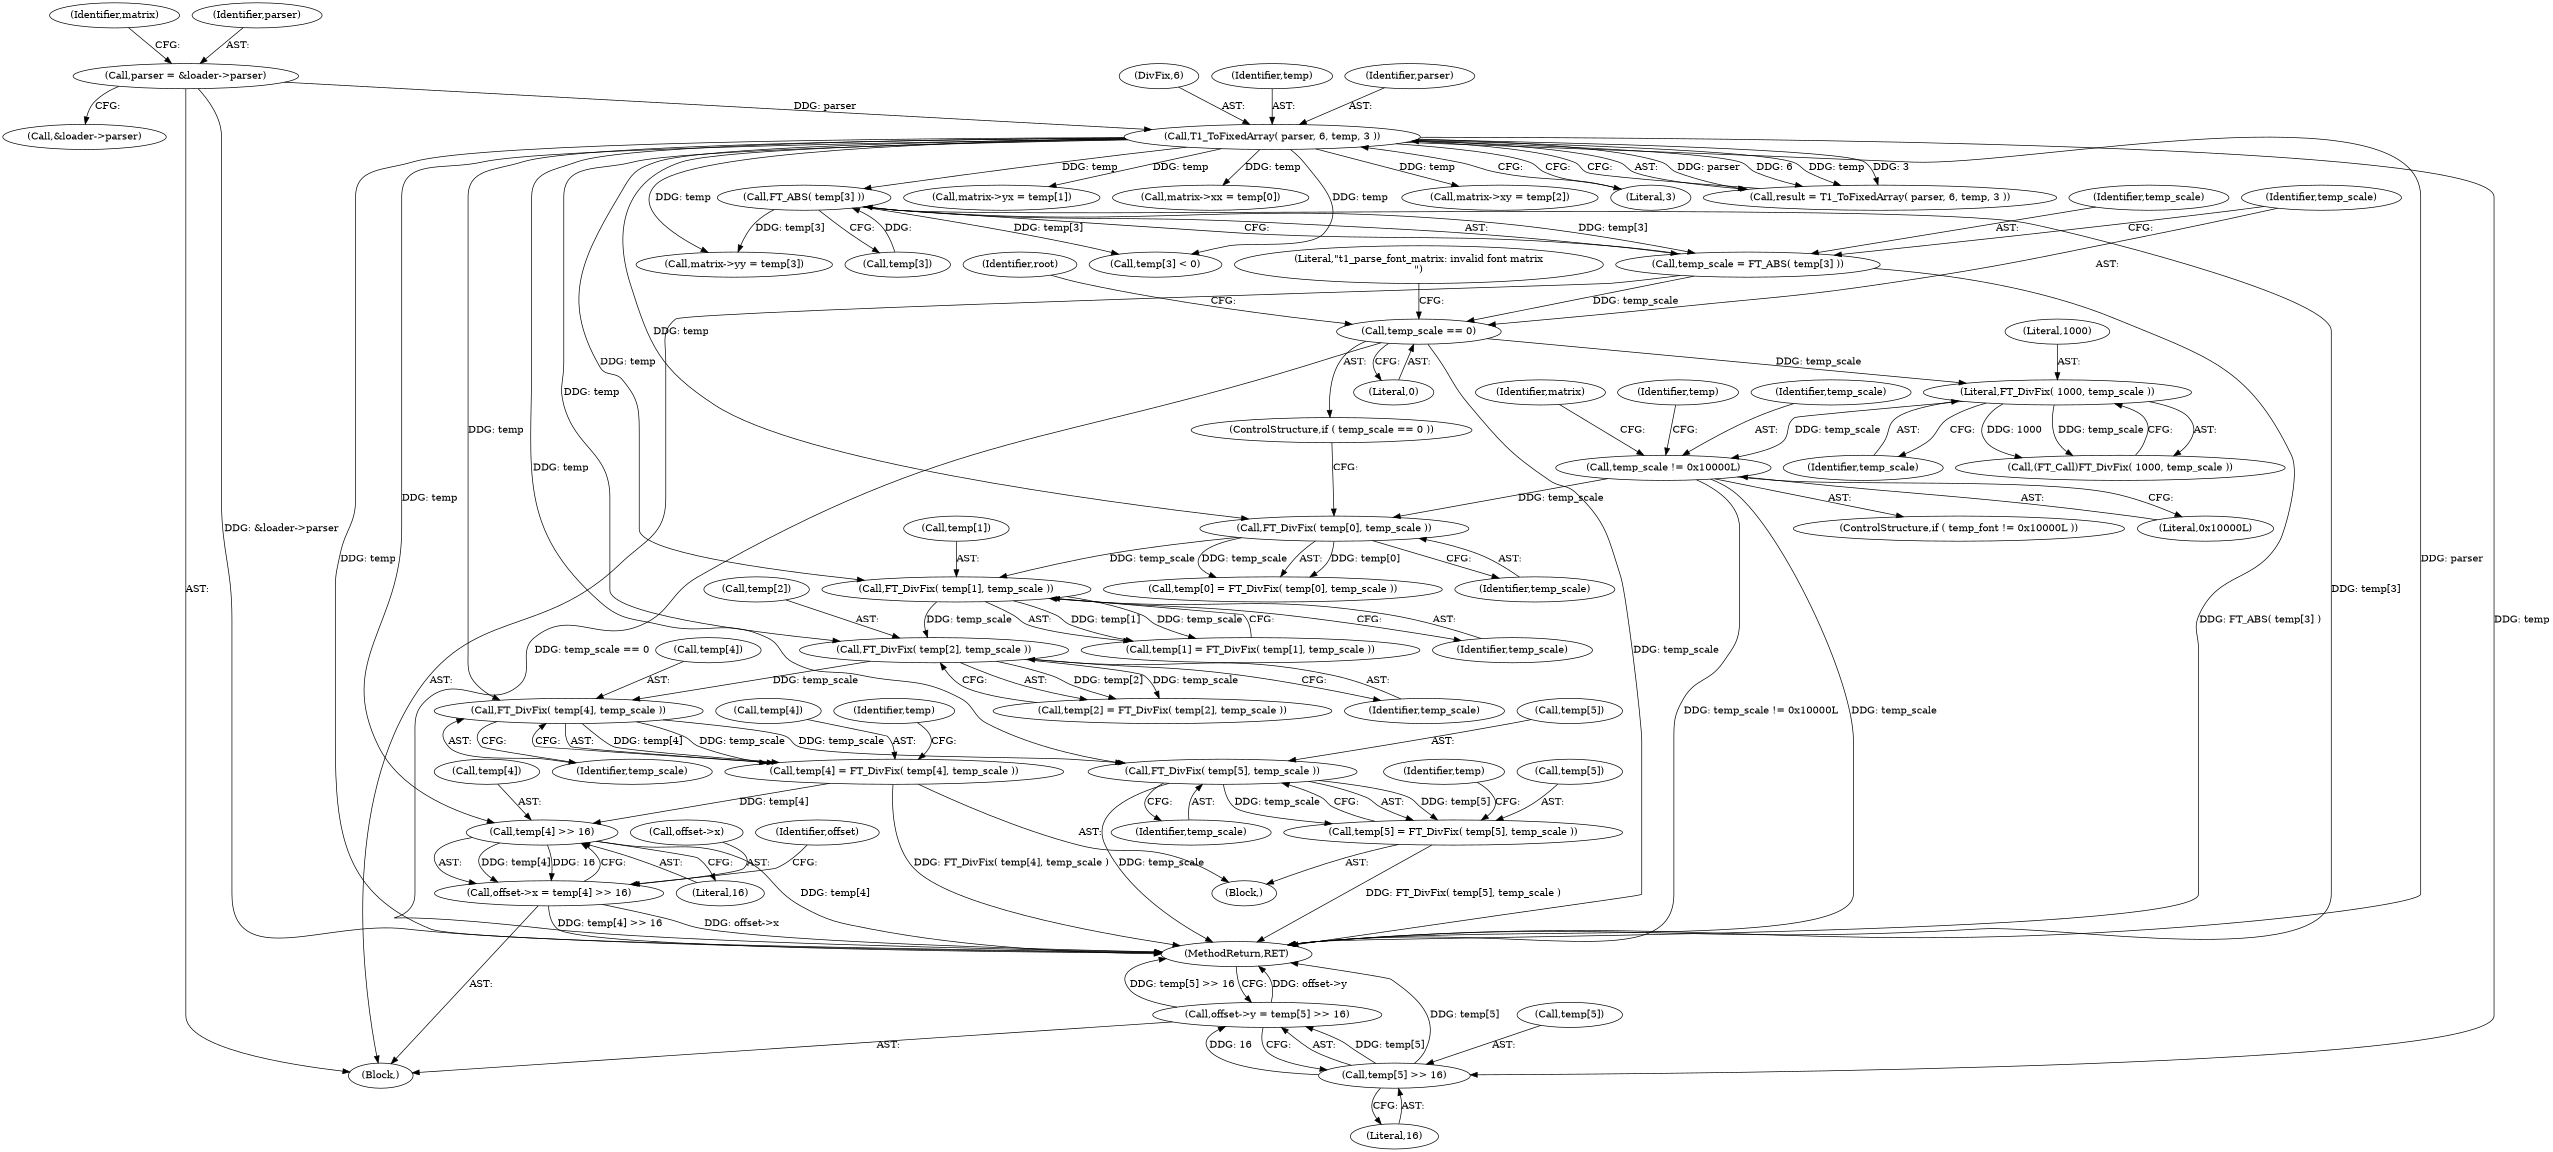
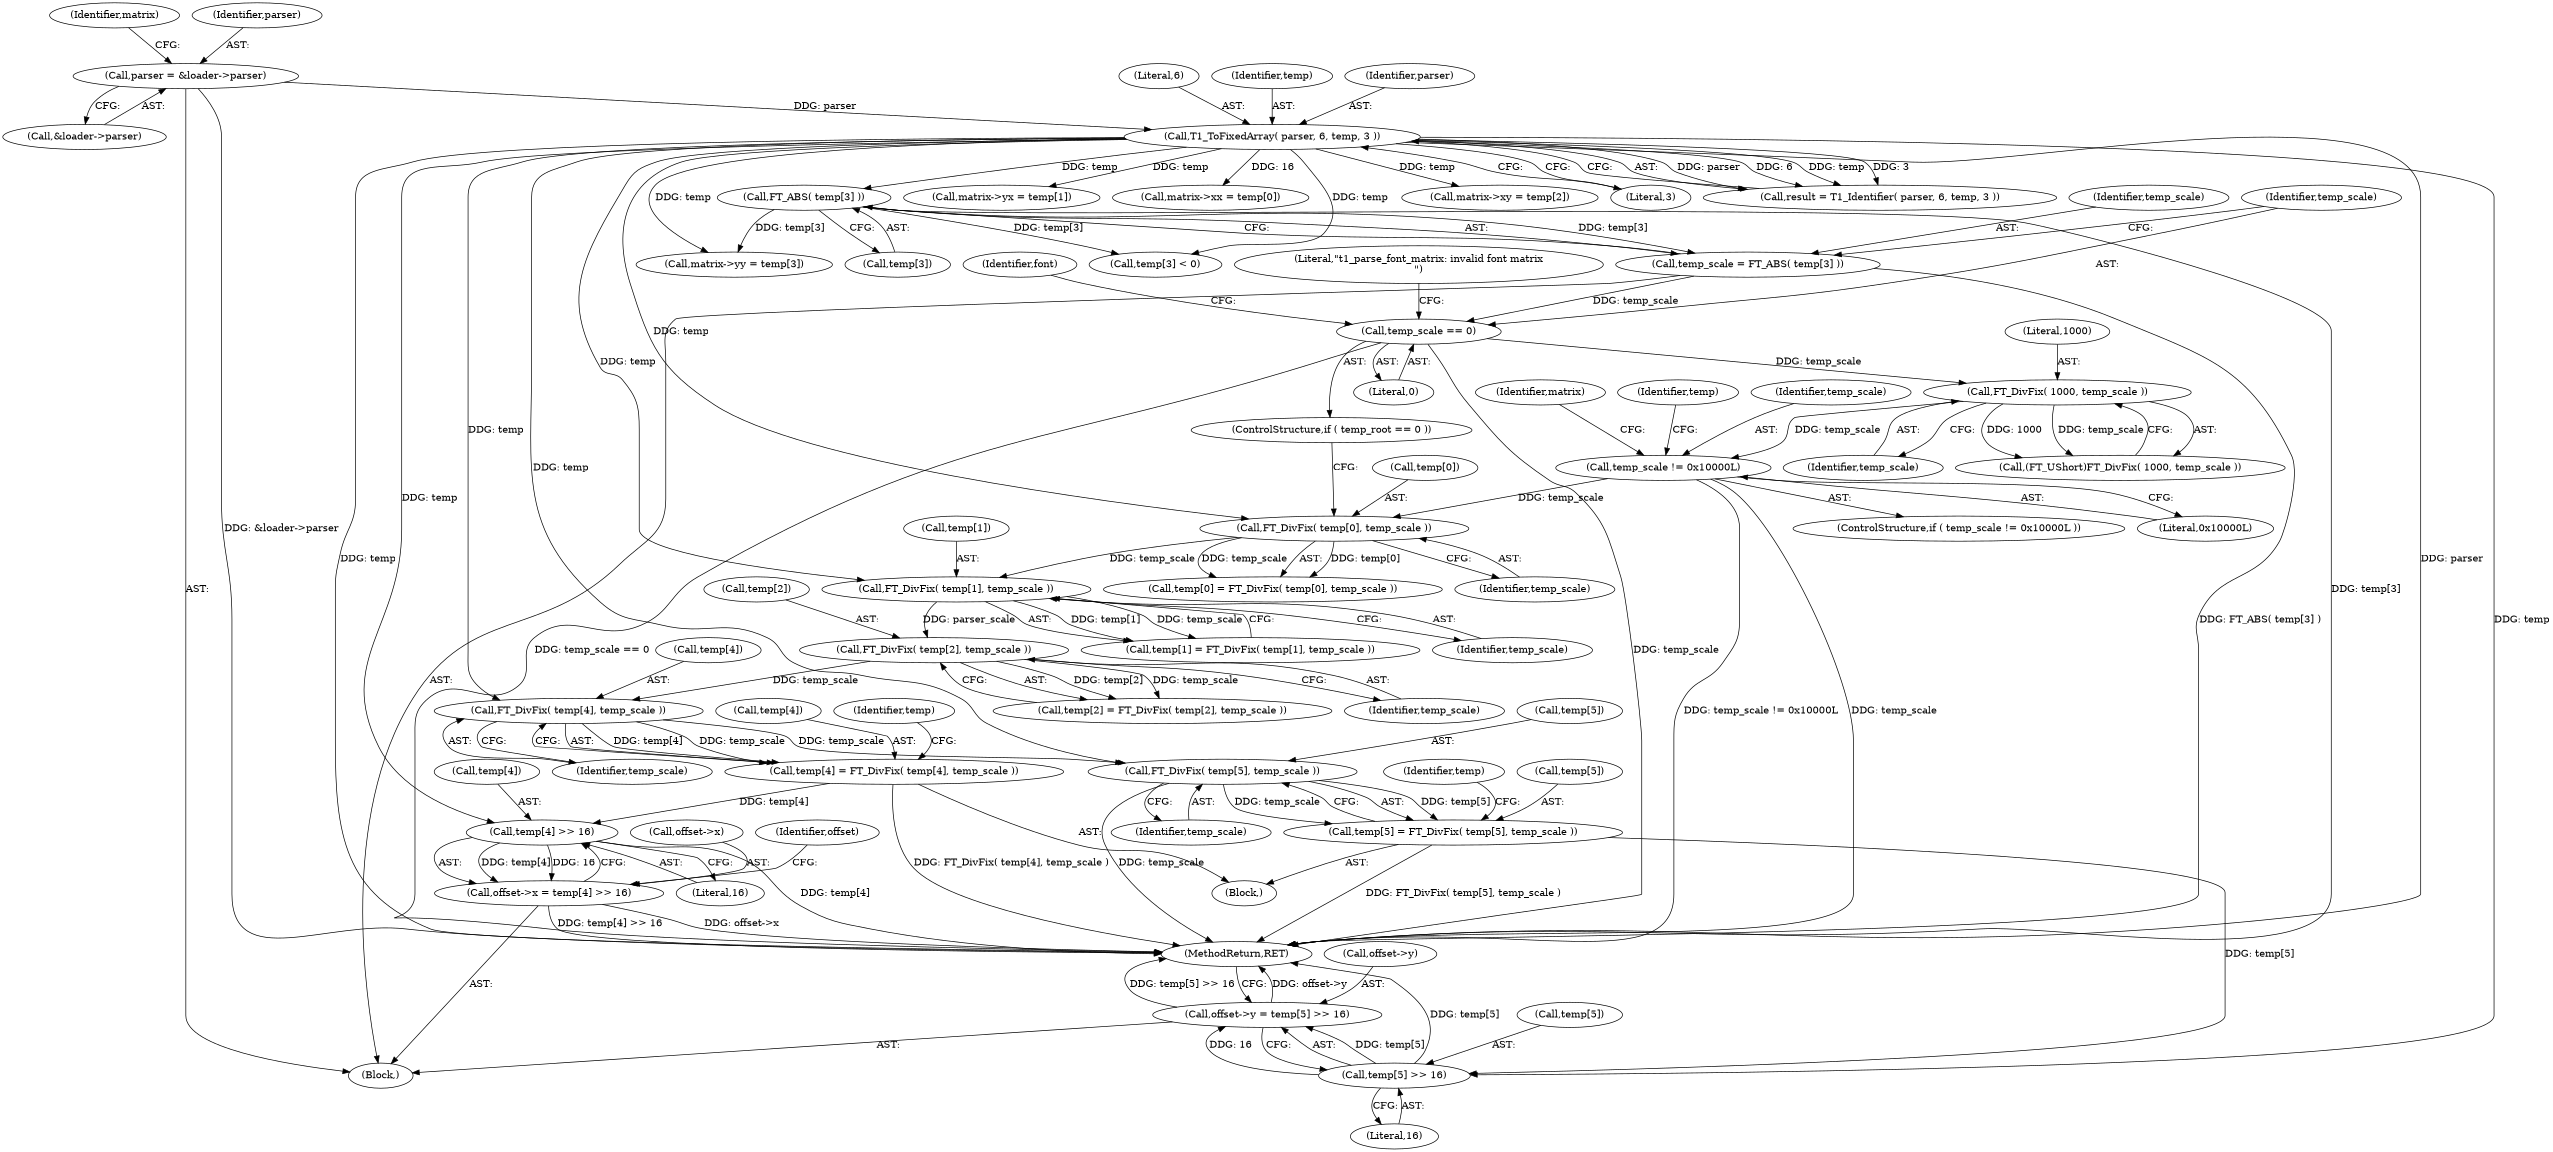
(1159, 76) -> (1159, 76)
none -> (132, 108)
(1273, 167) -> (1273, 167)
(1880, 198) -> (1880, 198)
(564, 225) -> none
(900, 228) -> (900, 228)
(1020, 265) -> (1020, 265)
(1389, 362) -> (1389, 362)
(2057, 392) -> (2057, 392)
(1332, 430) -> (1332, 430)
none -> (1425, 468)
(2120, 468) -> (2120, 468)
(1959, 529) -> (1959, 529)
(969, 620) -> (969, 620)
none -> (1380, 954)
none -> (2221, 1018)
